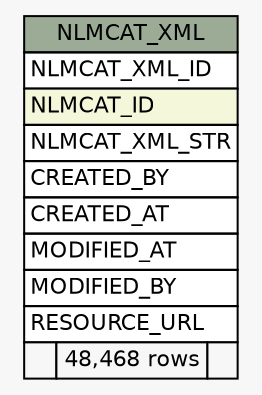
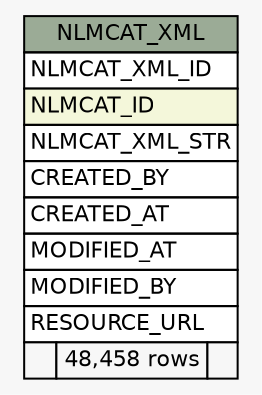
(133, 359) -> (133, 359)
